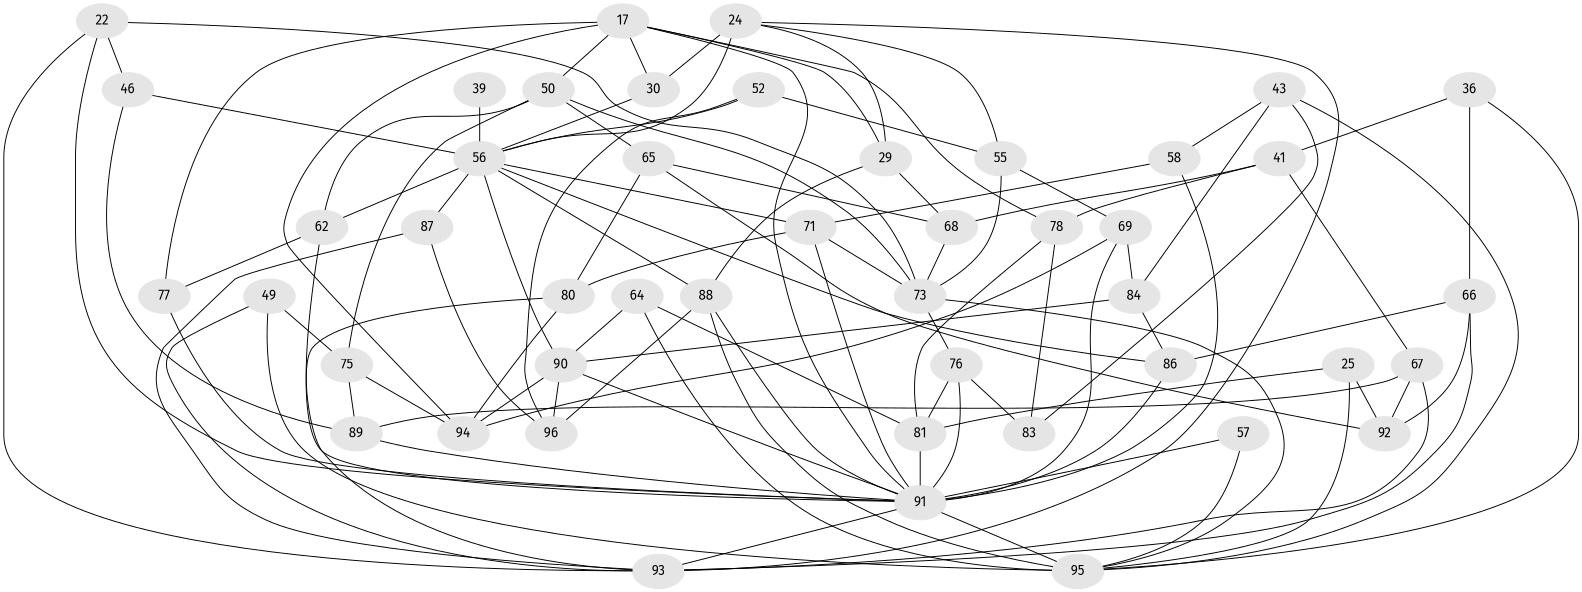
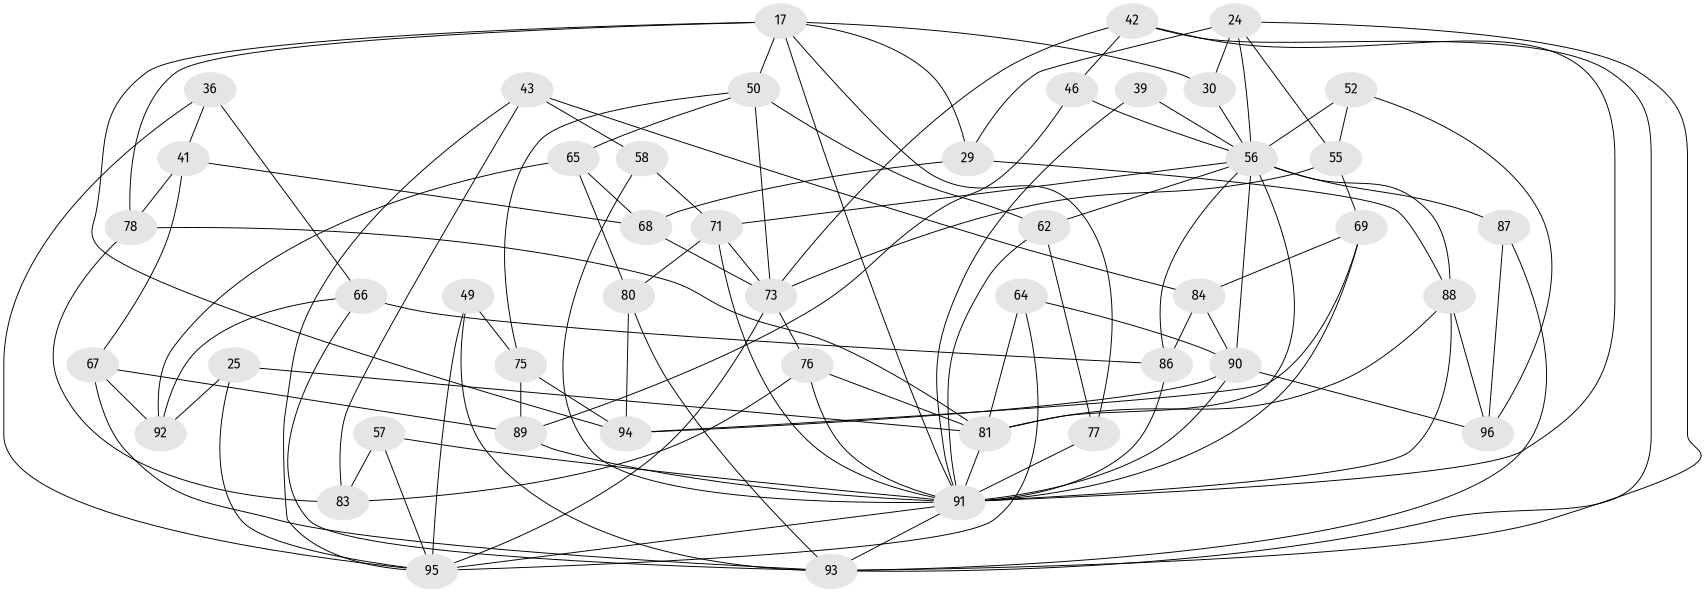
(102, 21) -> (1132, 21)
none -> (970, 267)
none -> (1249, 395)
none -> (361, 468)
(828, 489) -> (1236, 408)
